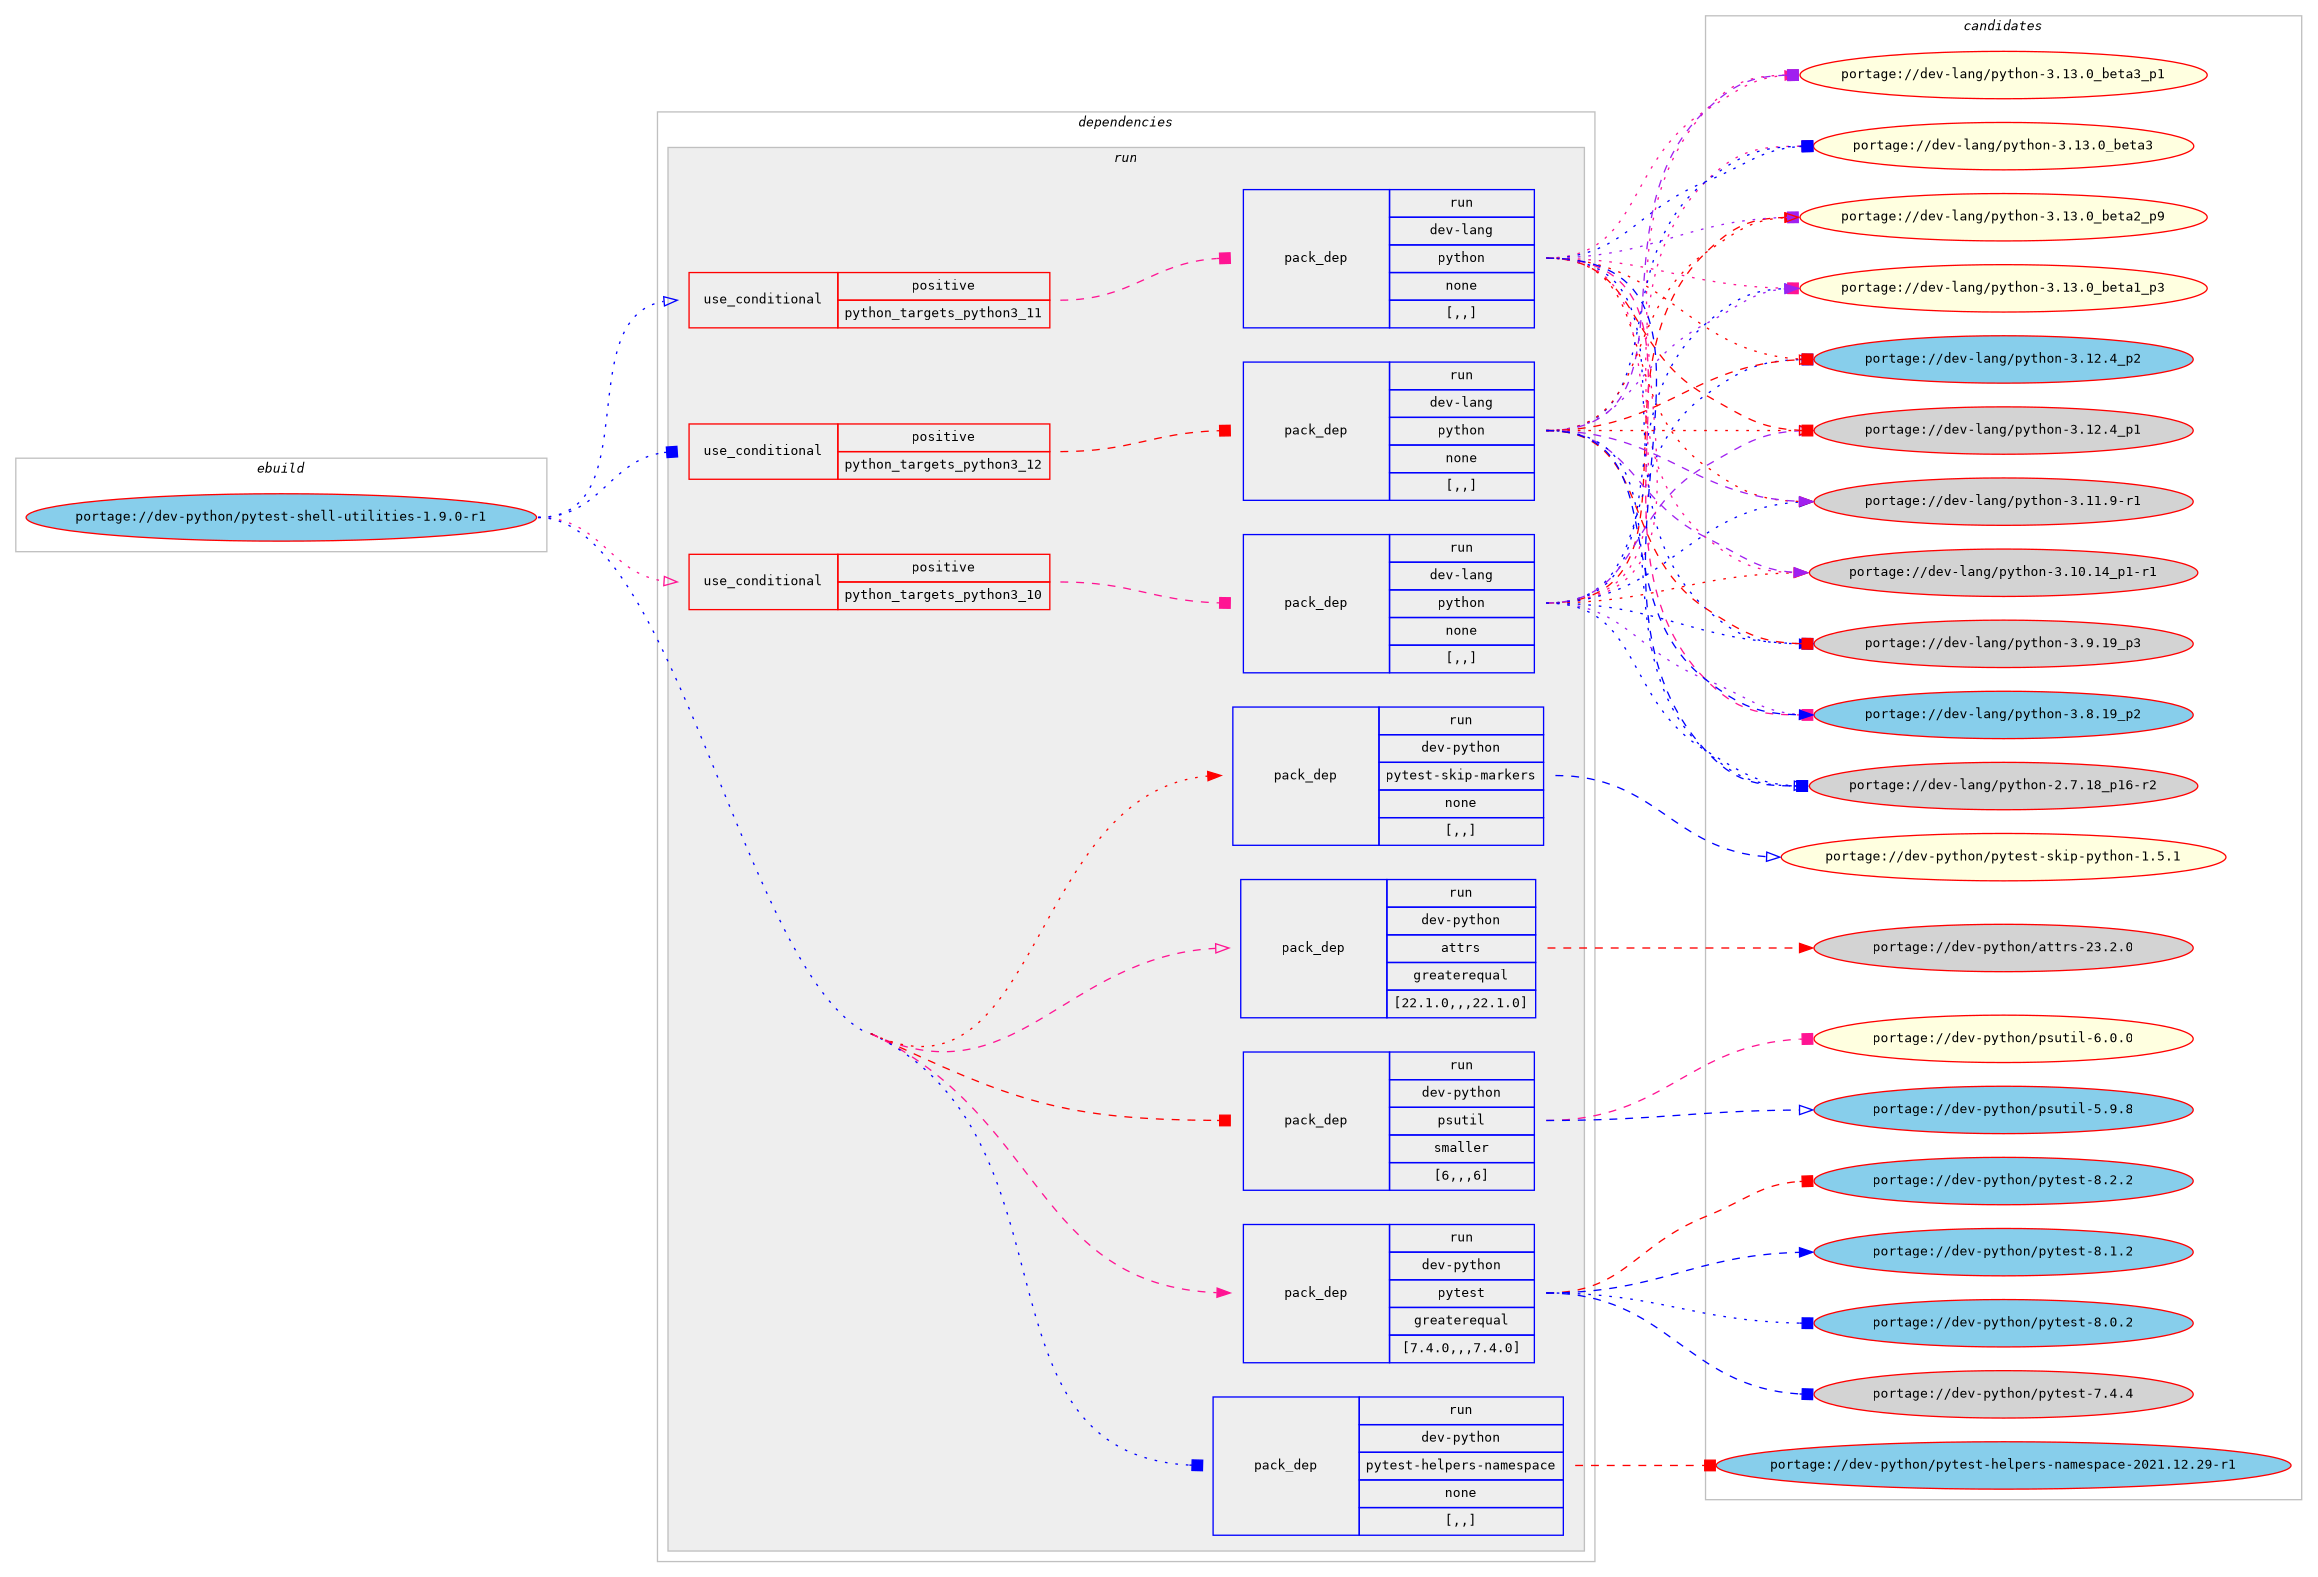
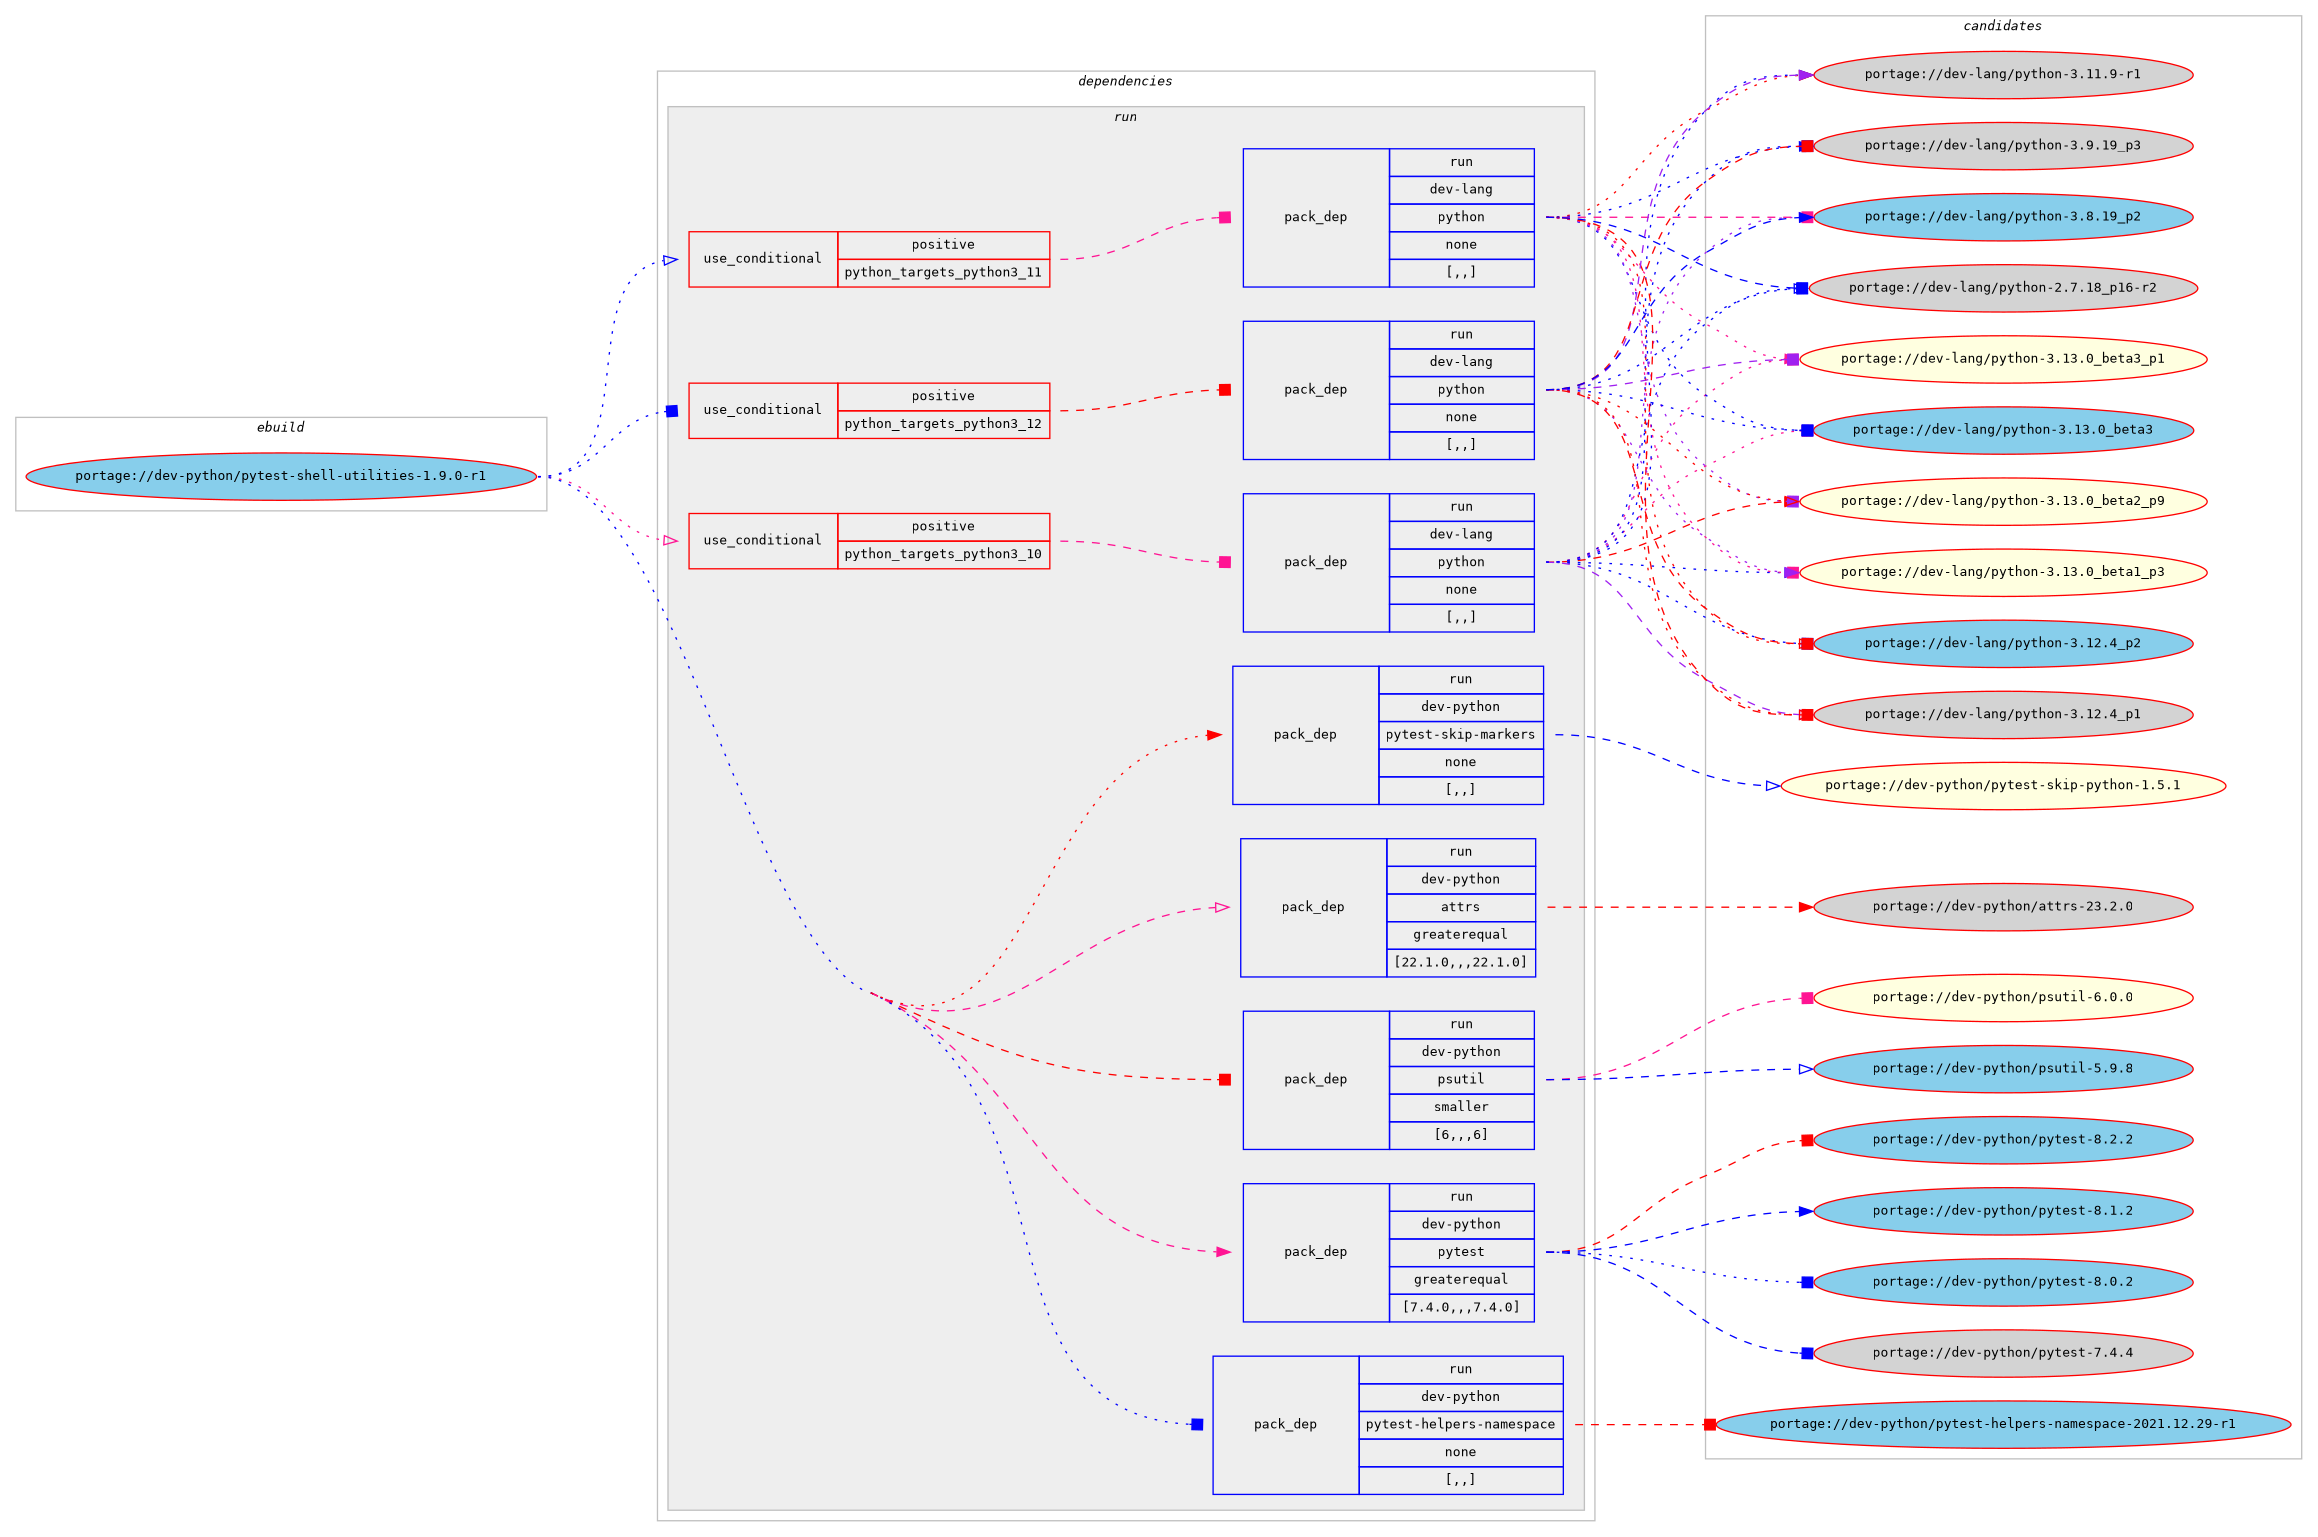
(2004, 146) -> (2004, 431)
(2004, 573) -> none
